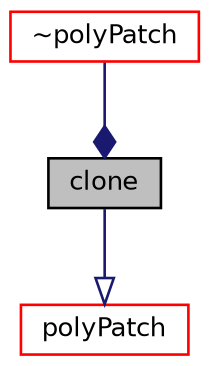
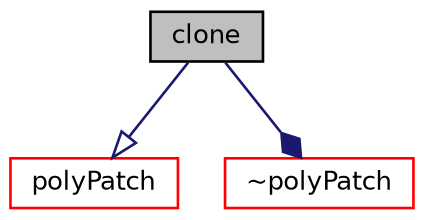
(105, 94) -> (253, 97)
